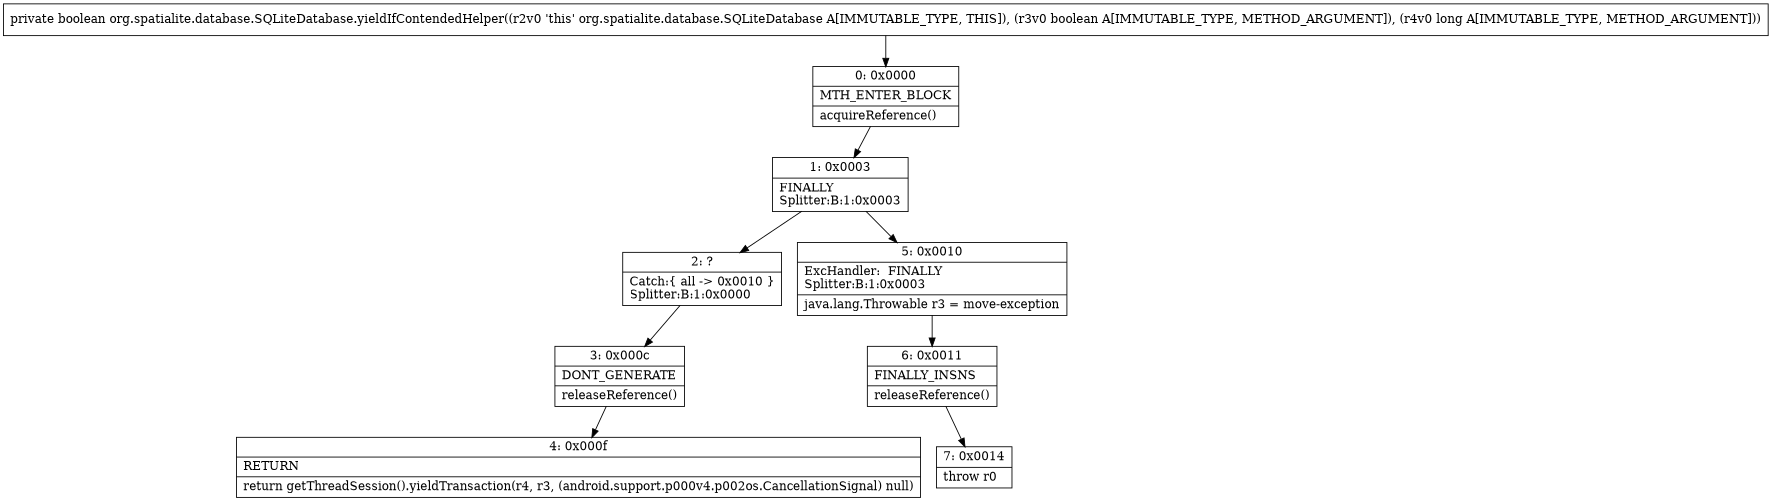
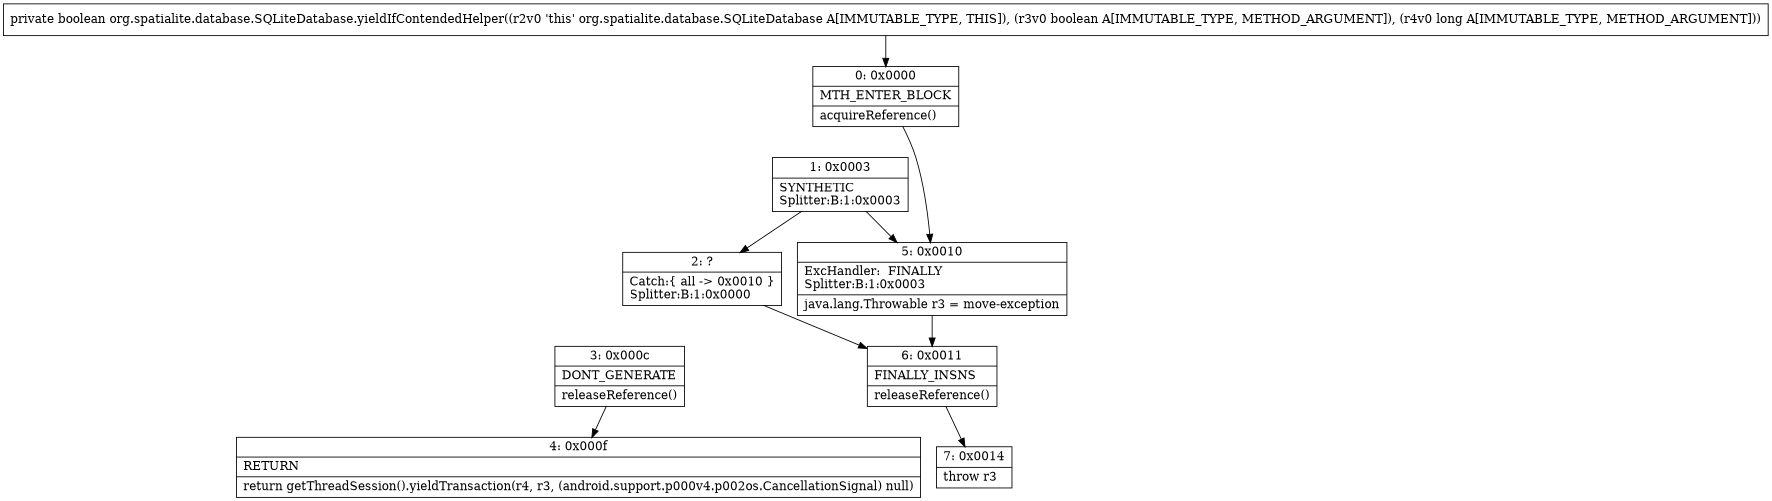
(864, 138) -> (921, 179)
(807, 188) -> (817, 188)
(665, 323) -> (811, 325)
(970, 477) -> (970, 477)
